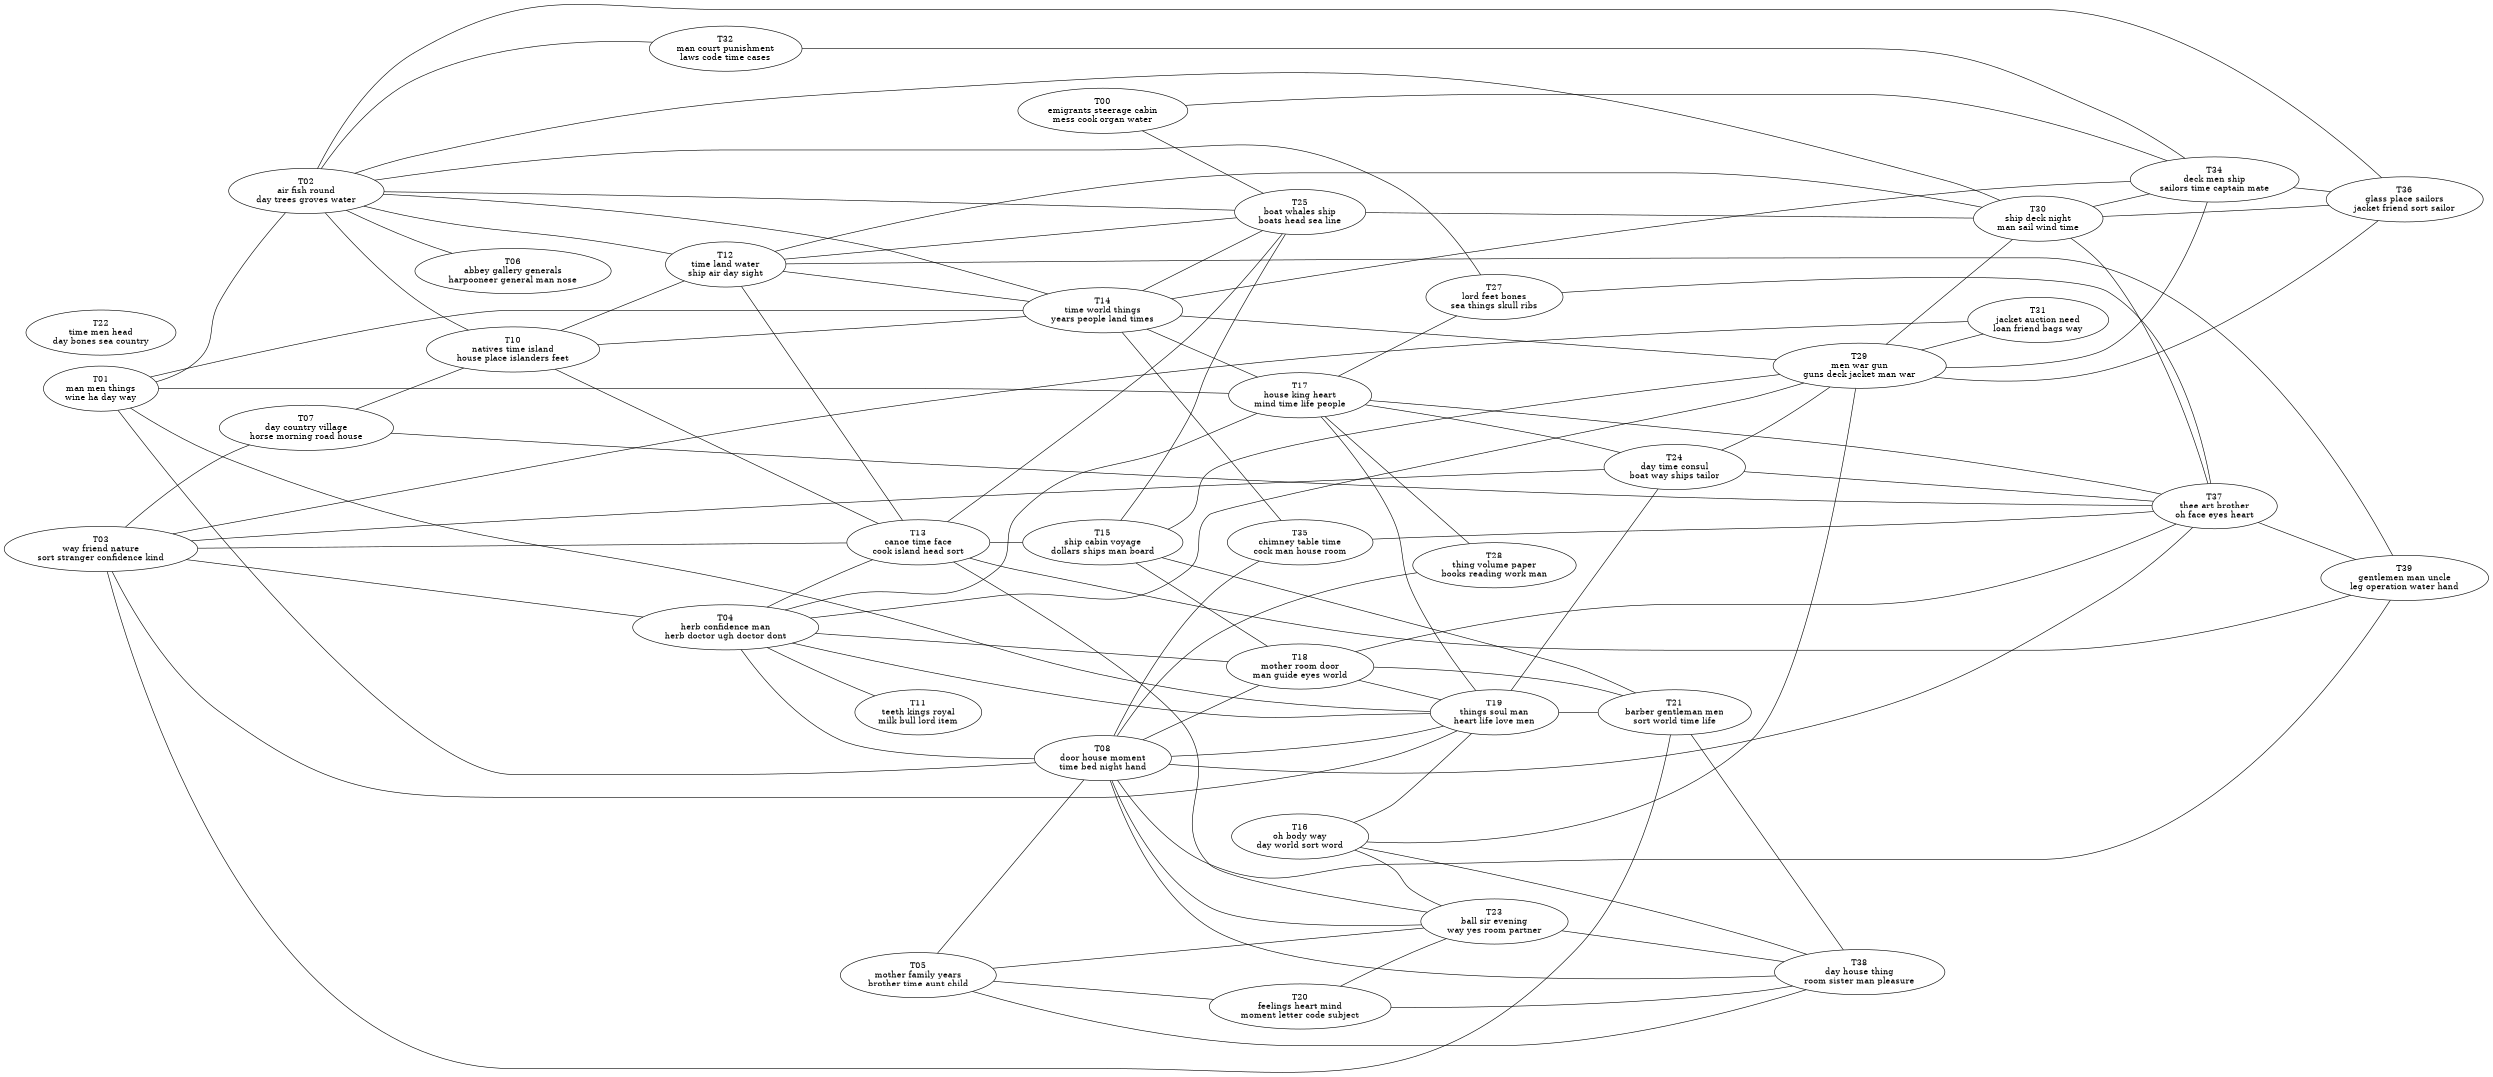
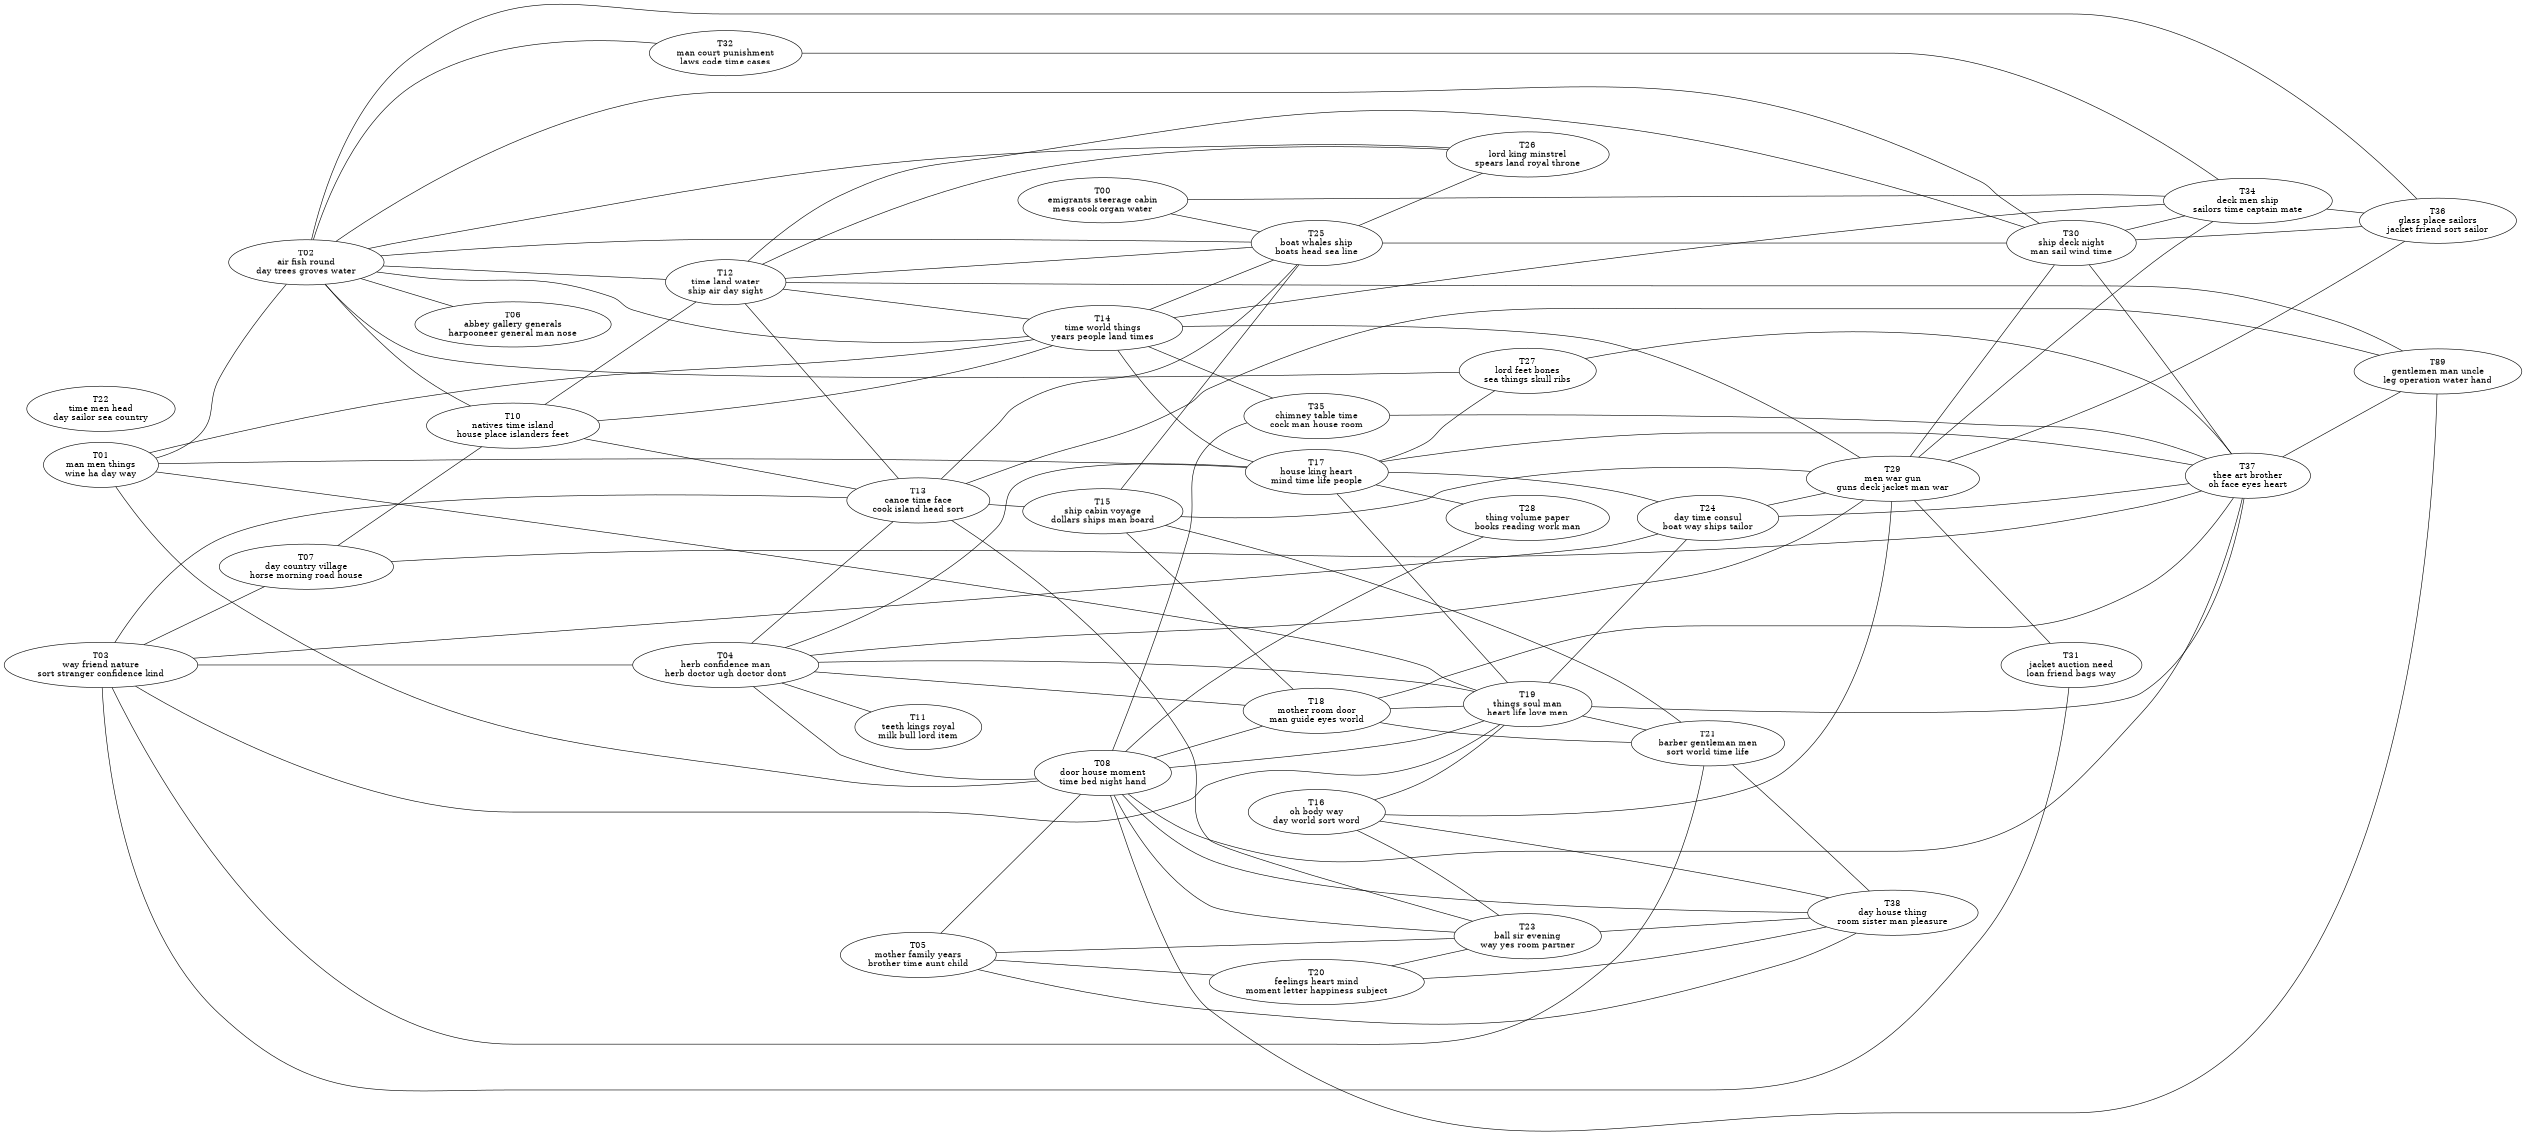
none -> (1528, 154)
(101, 333) -> (101, 409)
(2405, 578) -> (2438, 371)
none -> (1980, 711)
(1300, 1006) -> (1317, 982)
